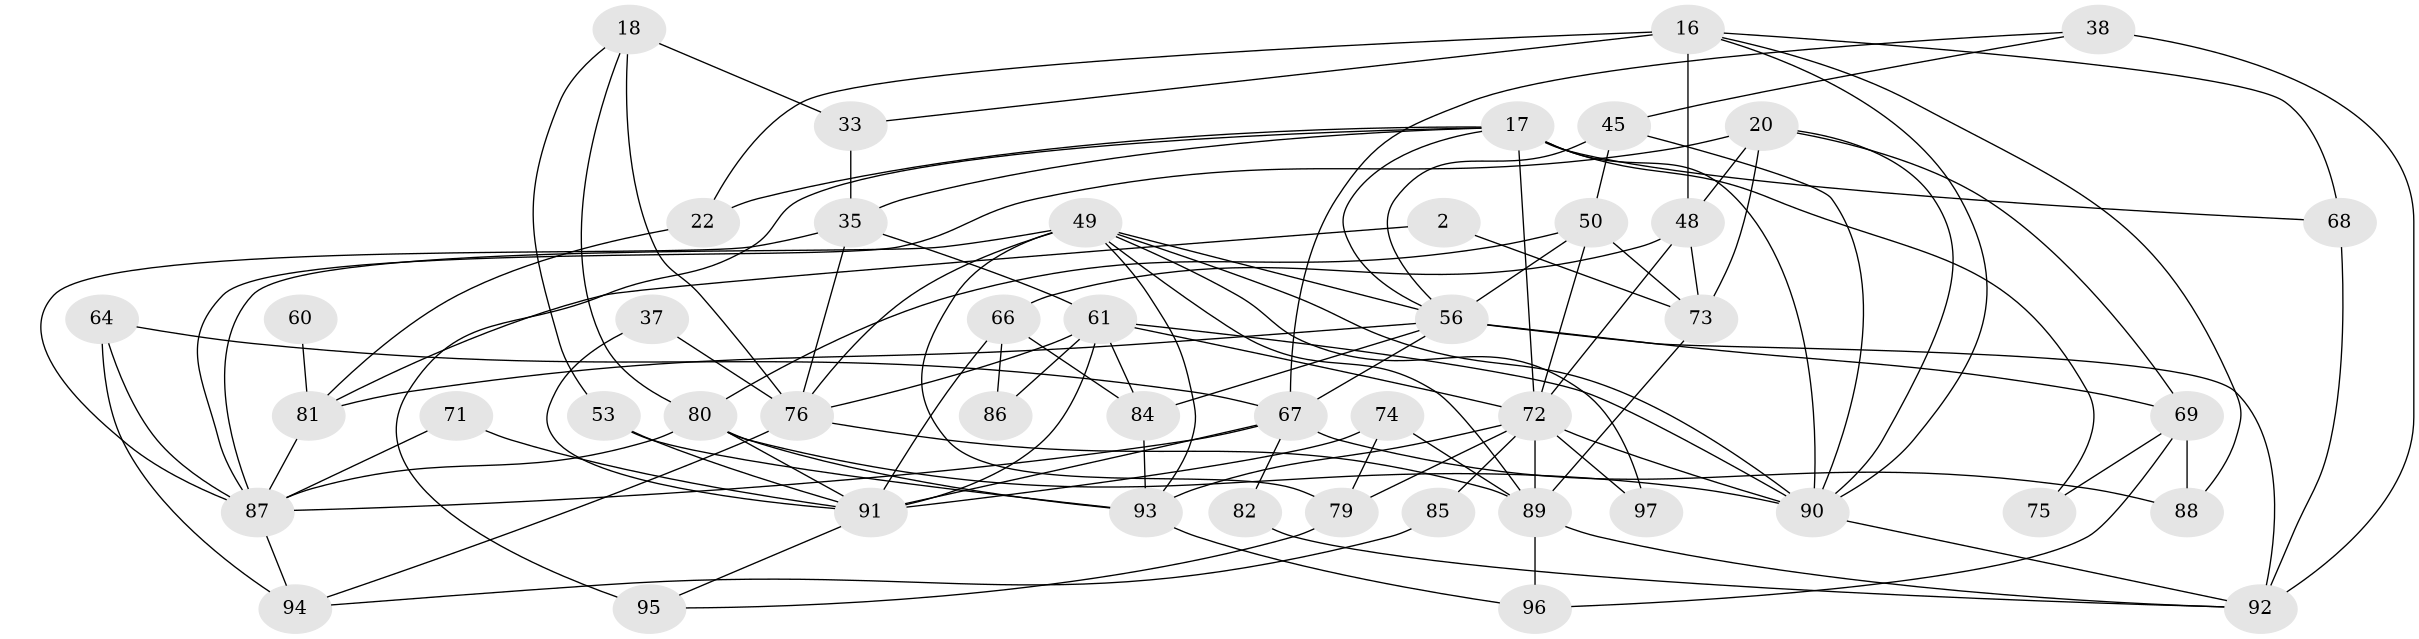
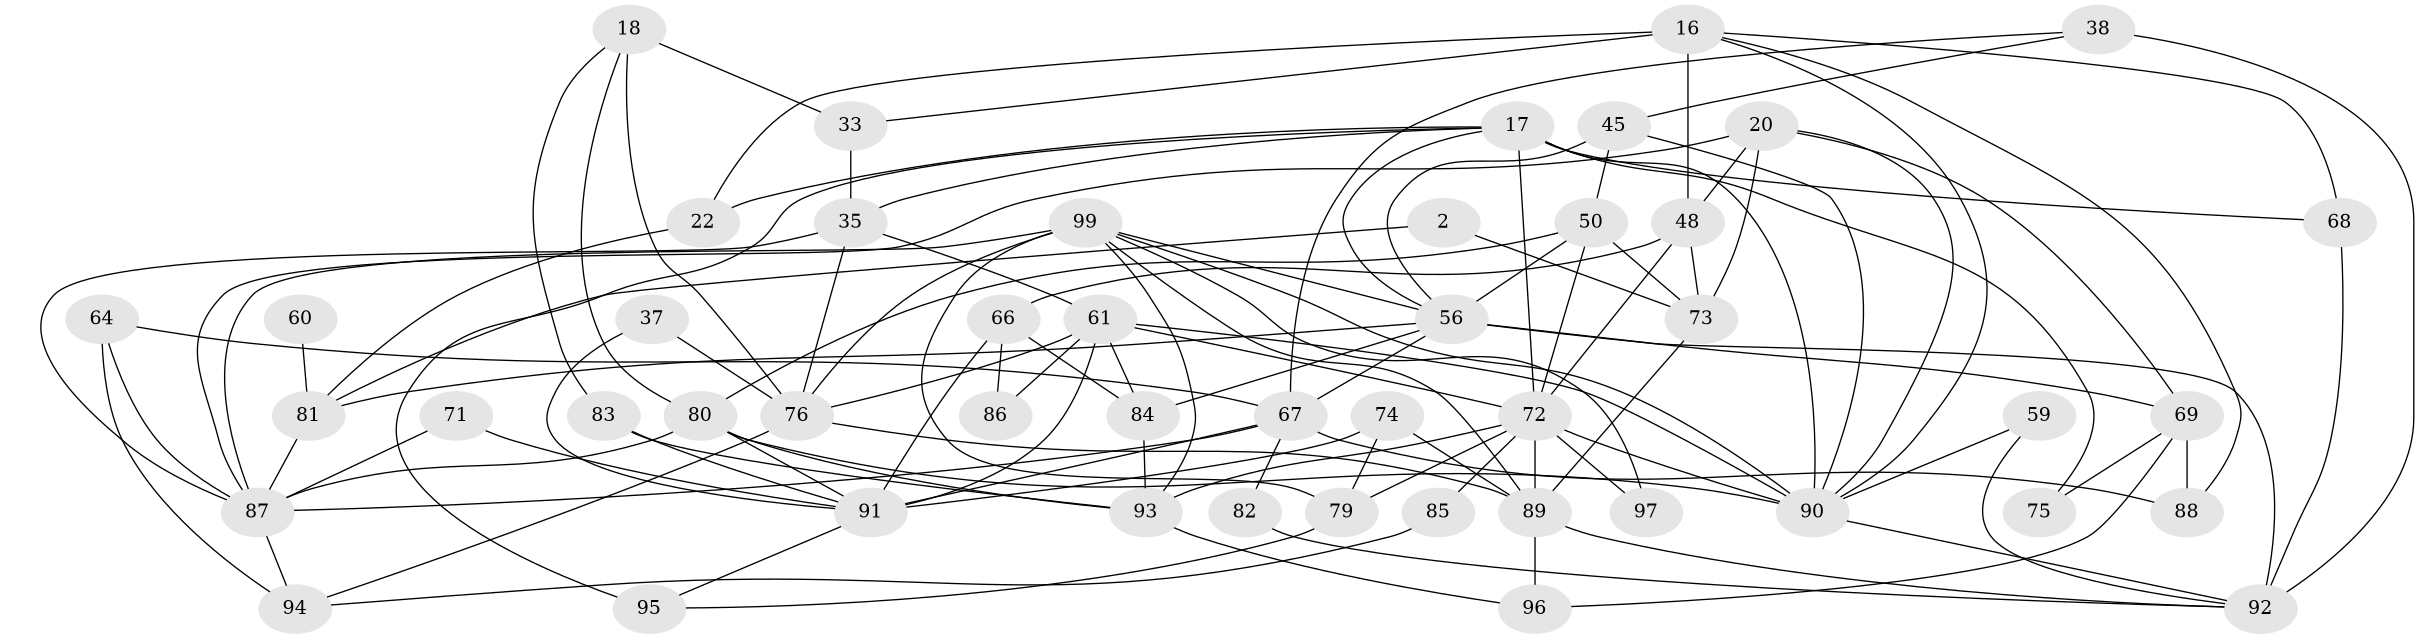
(1086, 223) -> (1086, 223)
(604, 416) -> (604, 416)
none -> (2039, 416)
